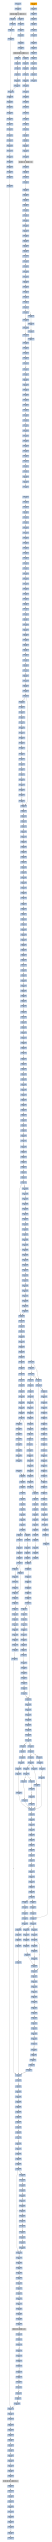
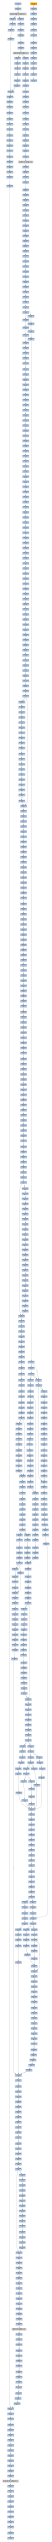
none -> (26, 492)
none -> (19, 1466)
